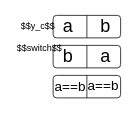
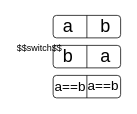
(38, 27) -> none
